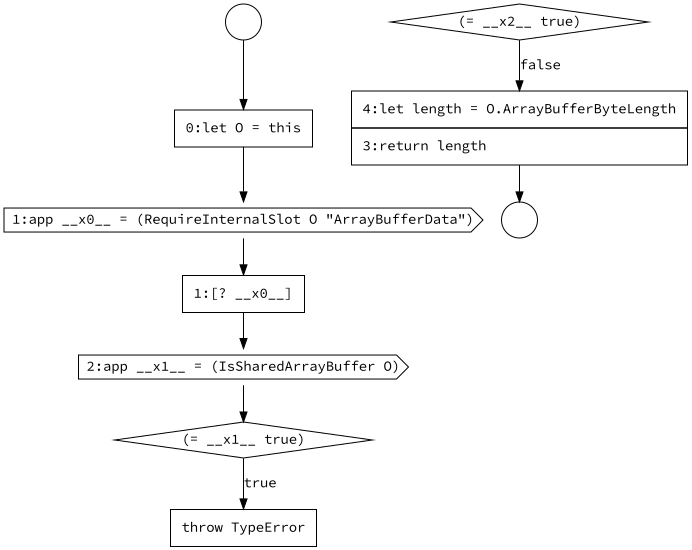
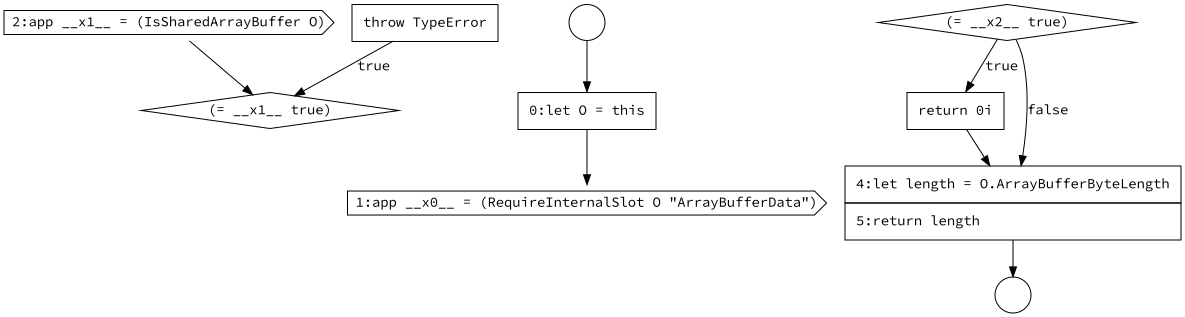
none -> (955, 110)
(424, 146) -> (918, 221)
(244, 294) -> none
(244, 479) -> (348, 66)
